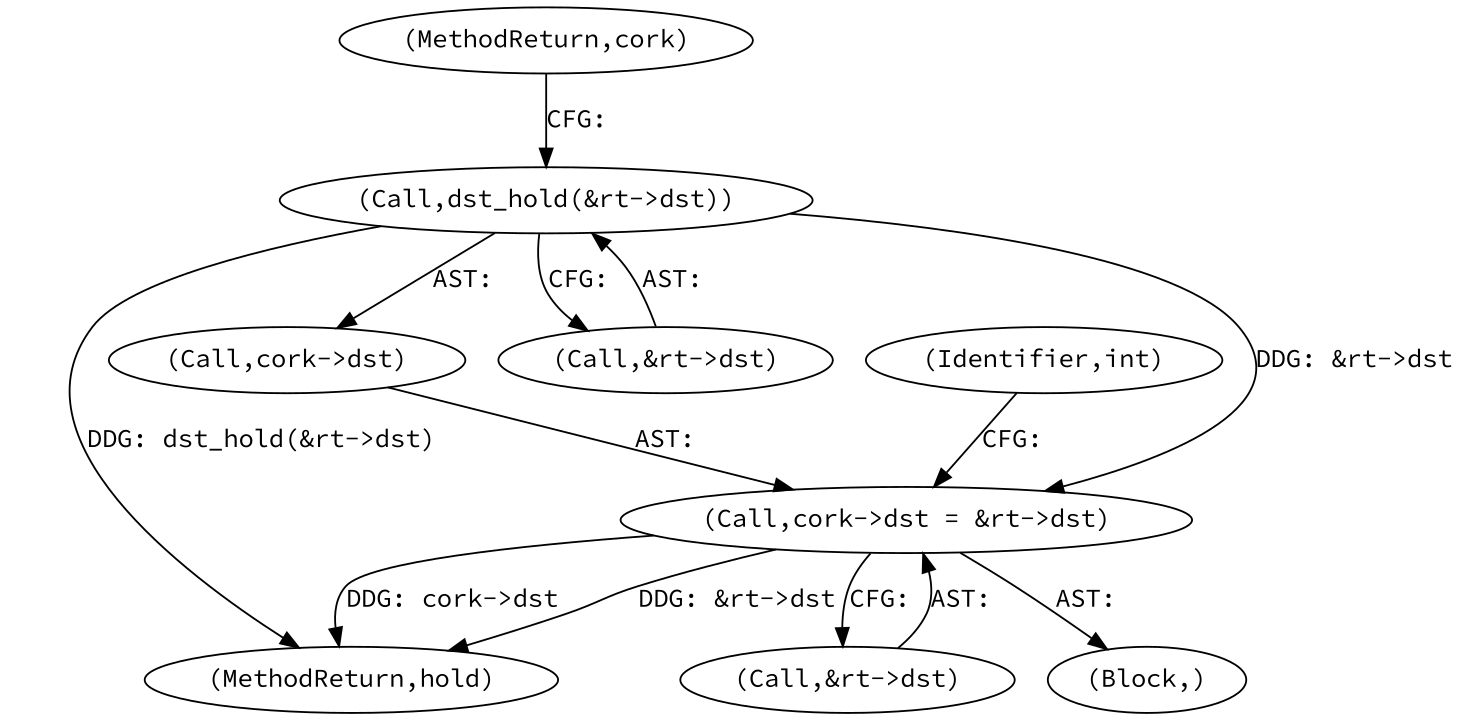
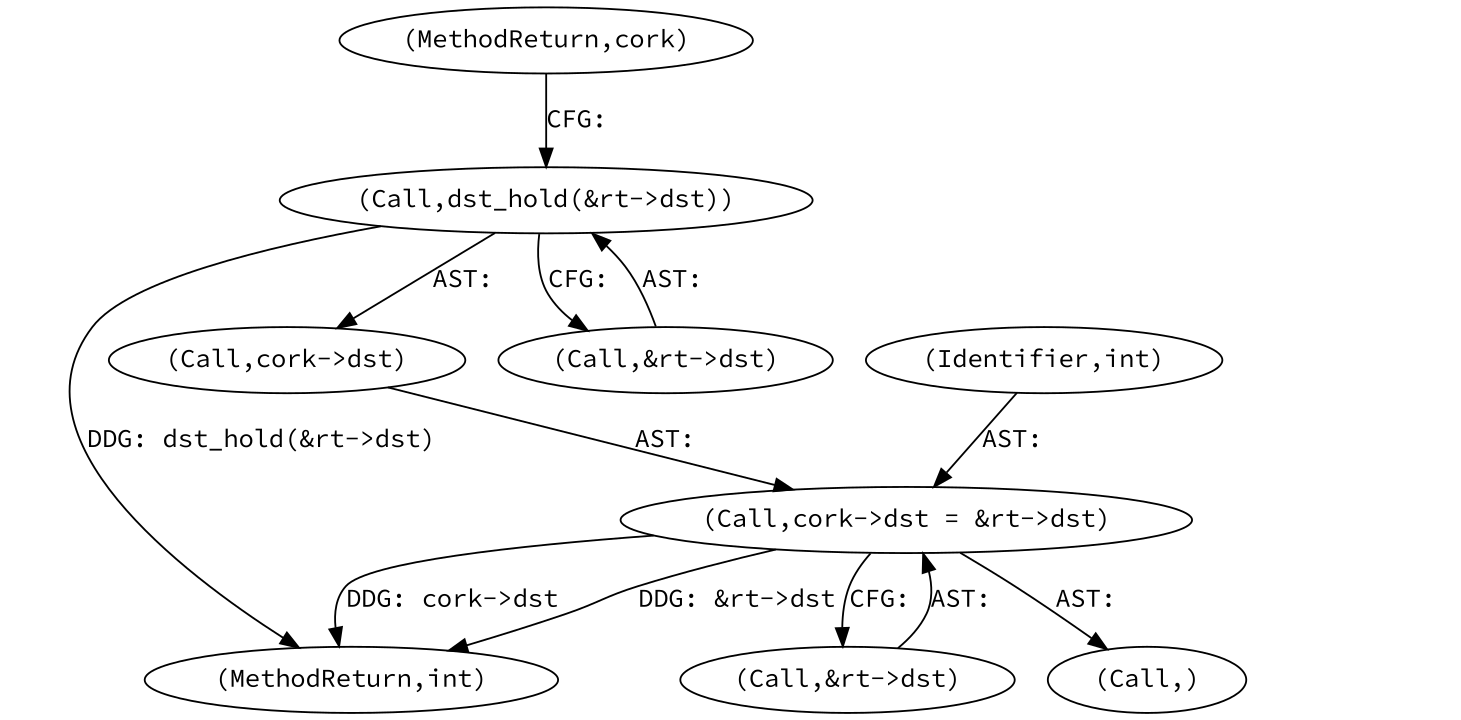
(1160, 279) -> none
(1020, 440) -> (1020, 440)
(351, 680) -> (351, 680)
(1147, 680) -> (1147, 680)
